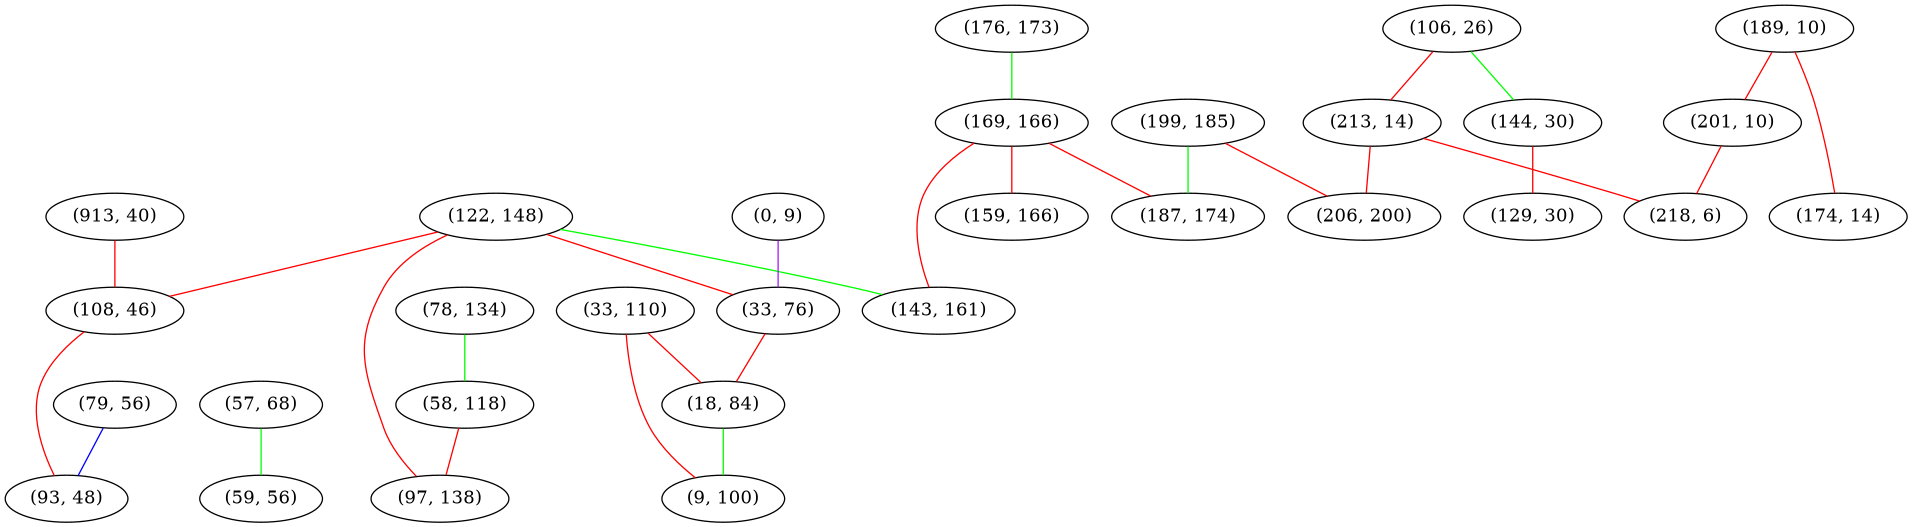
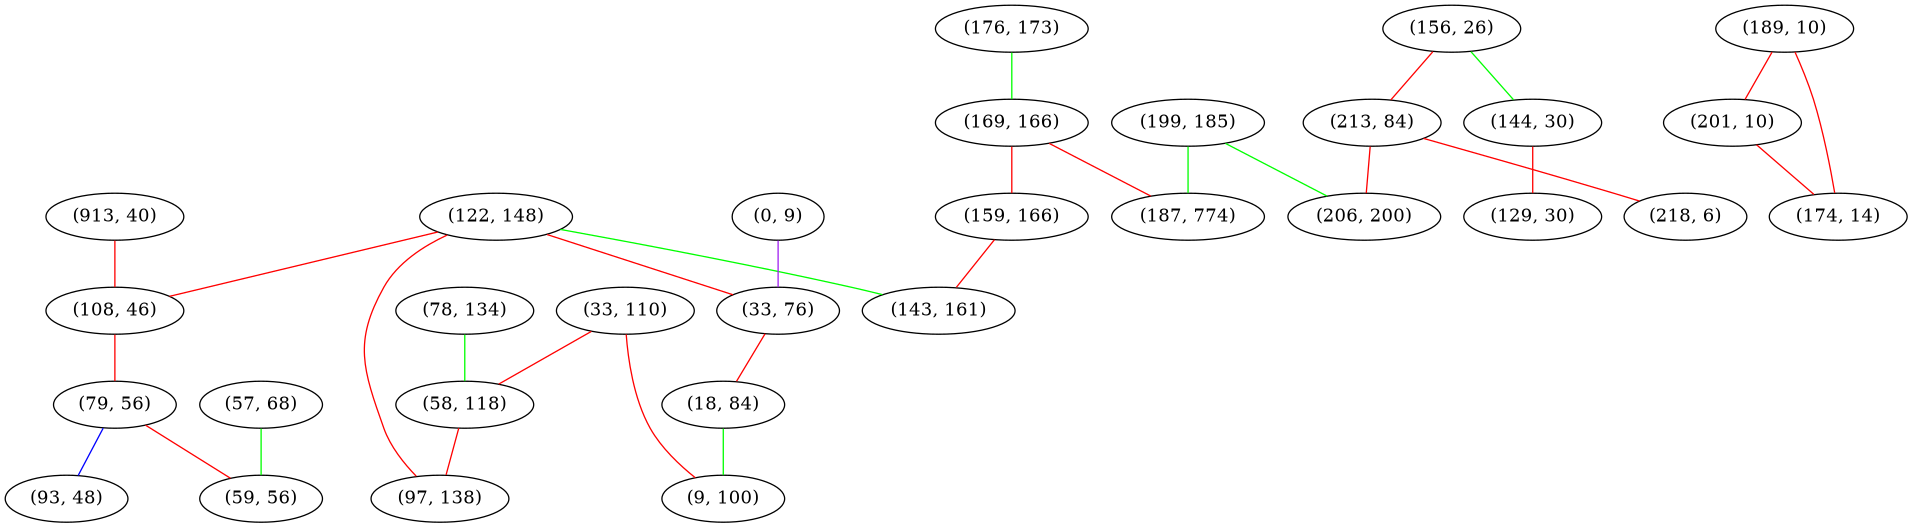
(1452, 29) -> (1452, 29)
(1372, 123) -> (1372, 123)
(1276, 170) -> (1276, 170)
(1709, 170) -> (1785, 170)
(920, 205) -> (975, 263)
(1188, 217) -> (1188, 217)
(675, 358) -> (545, 358)
(38, 397) -> (115, 358)
none -> (188, 452)
